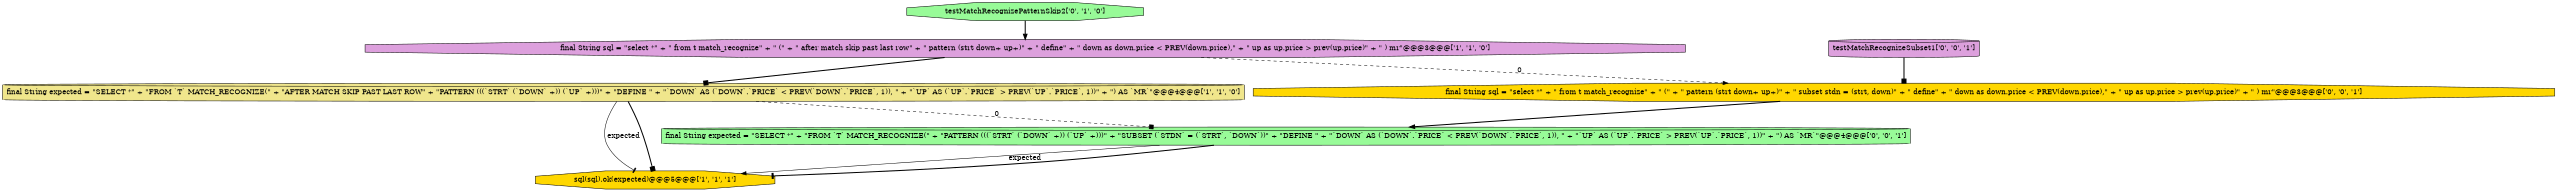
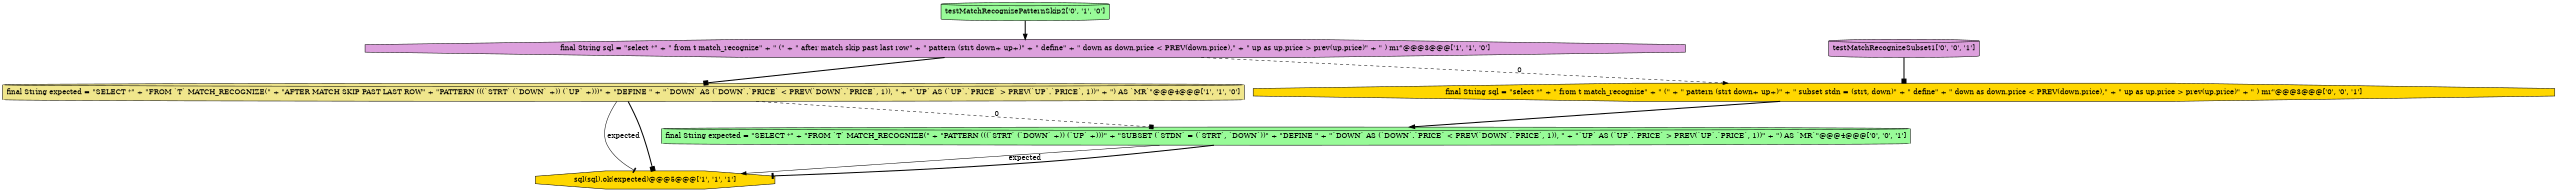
(1025, 12) -> (1025, 12)
